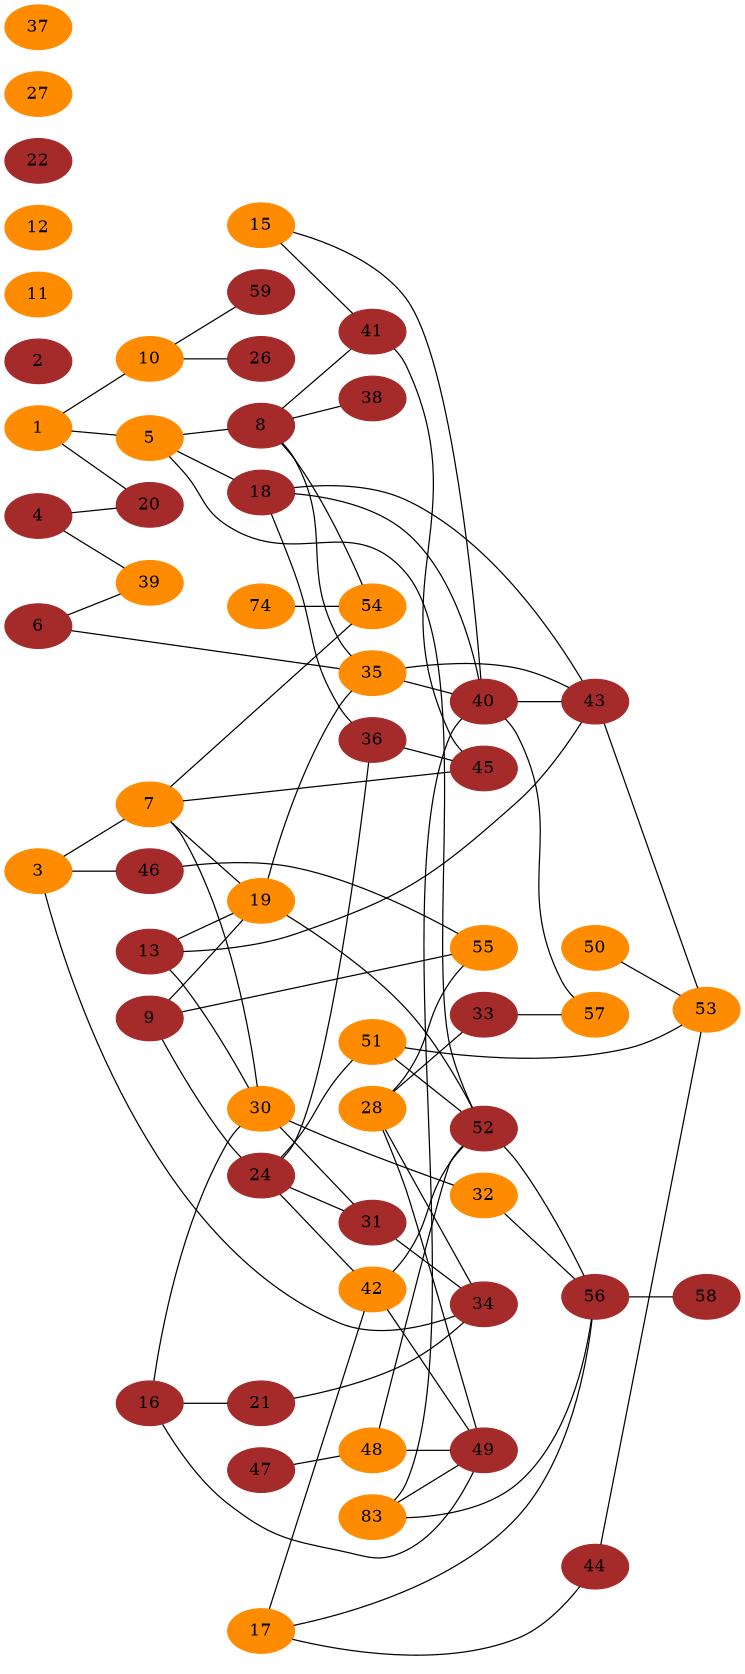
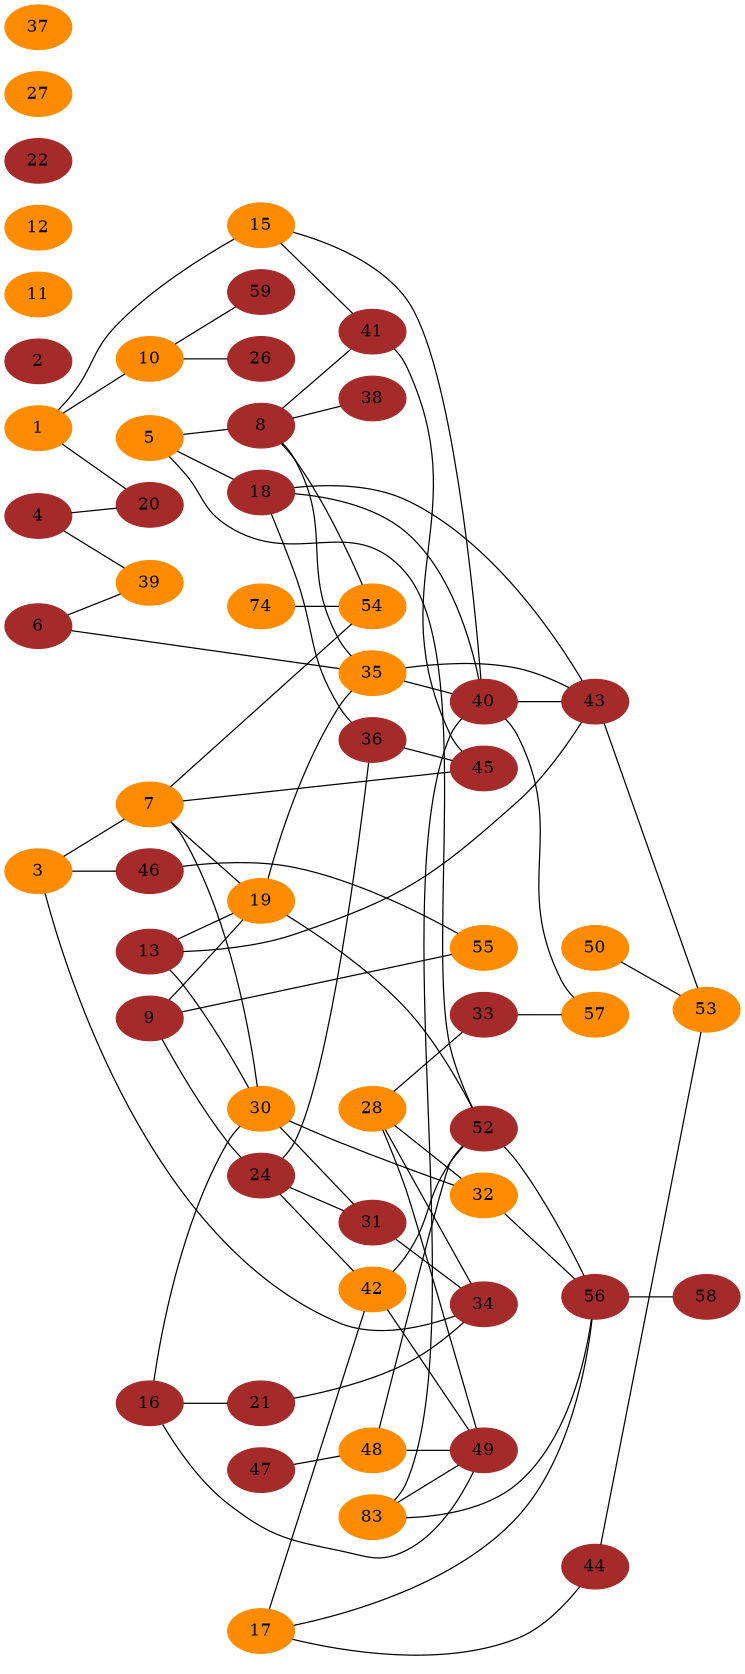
(94, 433) -> (132, 310)
(433, 1015) -> (421, 1147)
(372, 1042) -> none
